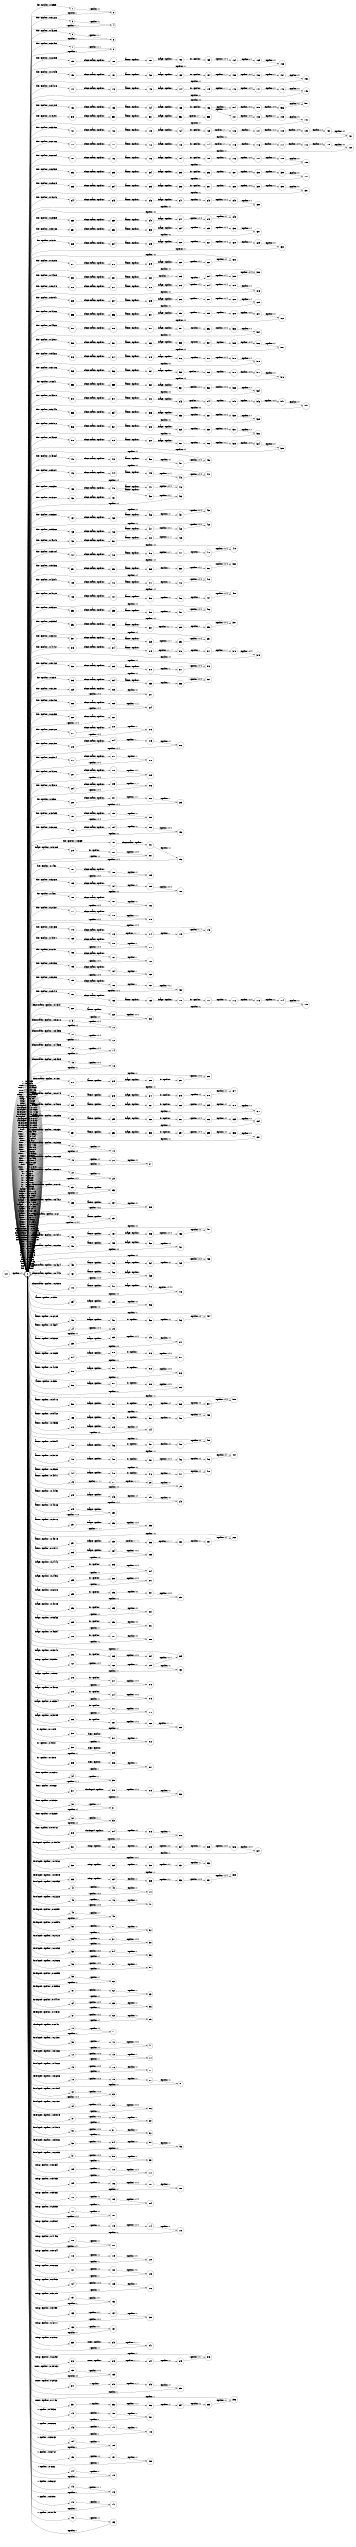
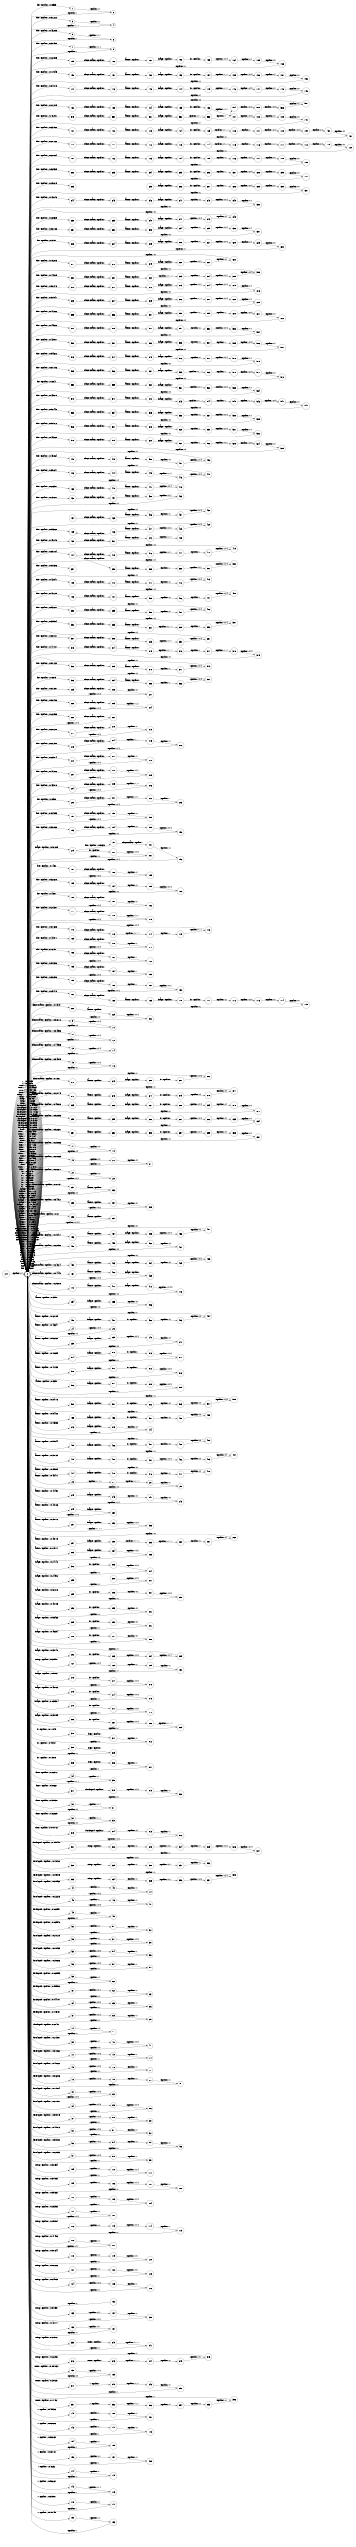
(221, 108) -> (224, 119)
(114, 187) -> none
(194, 282) -> (194, 276)
(131, 493) -> (131, 498)
(92, 532) -> (94, 535)
(92, 569) -> (92, 562)
(73, 761) -> (73, 761)
(29, 878) -> none
(28, 1020) -> (93, 848)
(92, 1580) -> none
(165, 1661) -> (165, 1656)
(73, 2298) -> none
